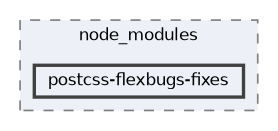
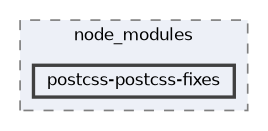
(139, 81) -> (134, 81)
